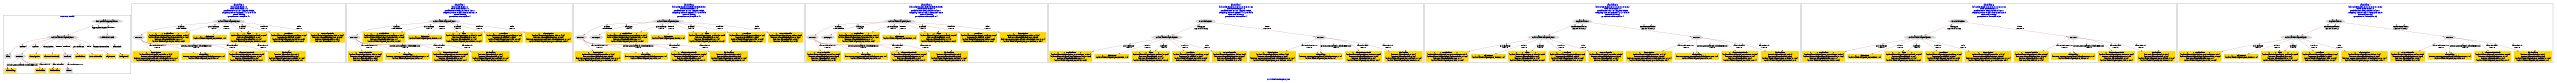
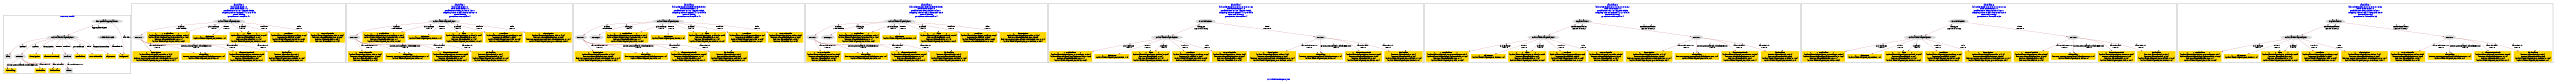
(107, 29) -> (121, 37)
(117, 47) -> (117, 47)
